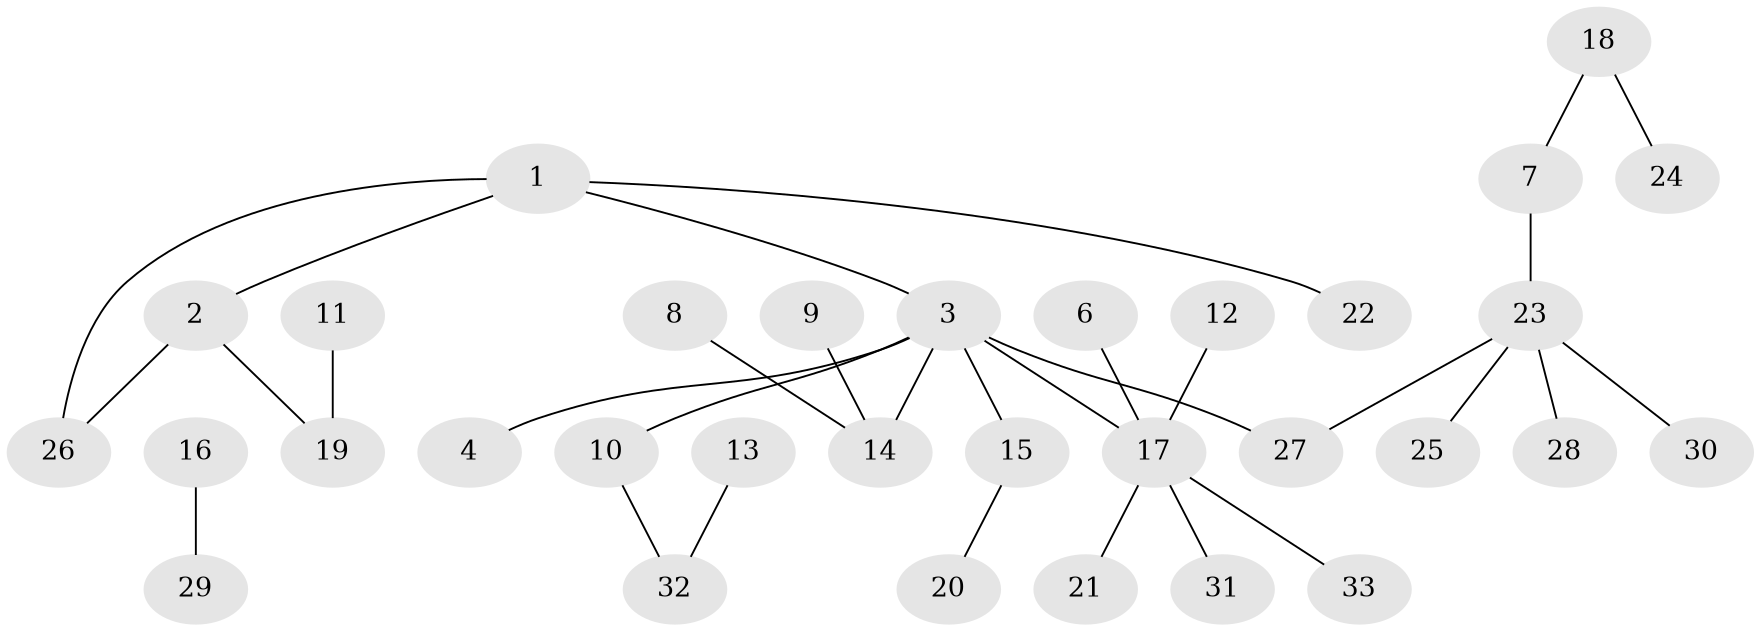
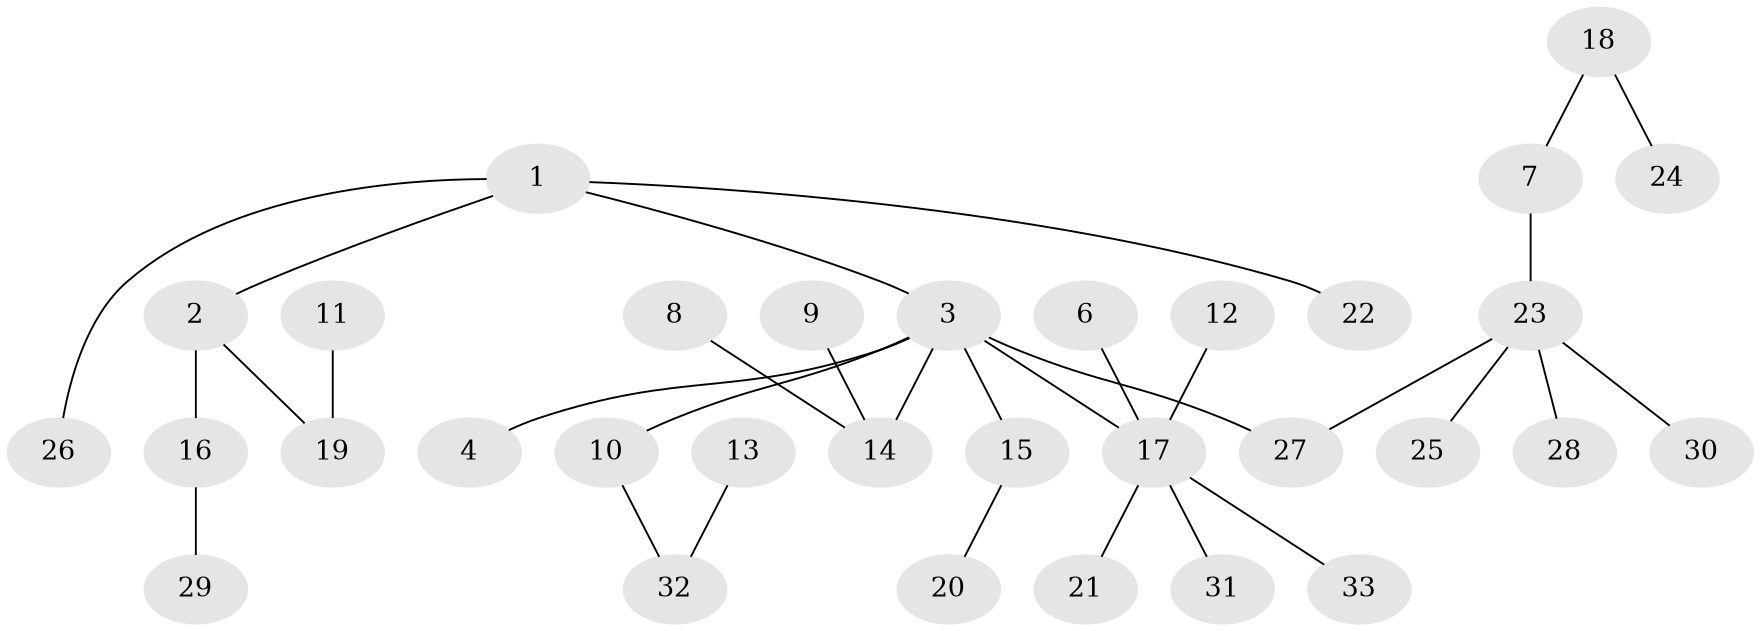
(128, 384) -> (196, 384)
